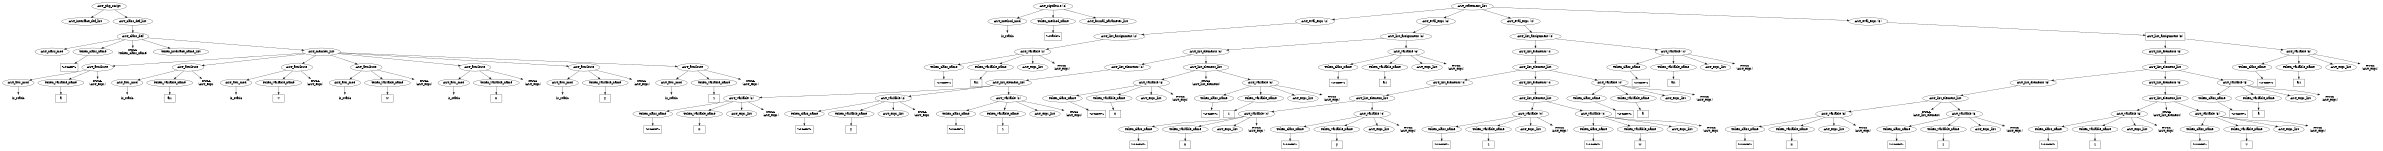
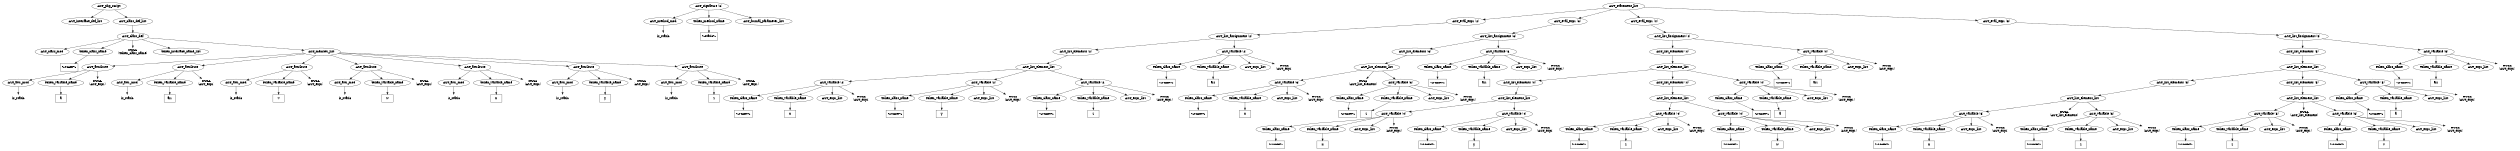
(2165, 36) -> (2303, 36)
(1168, 59) -> (1155, 44)
